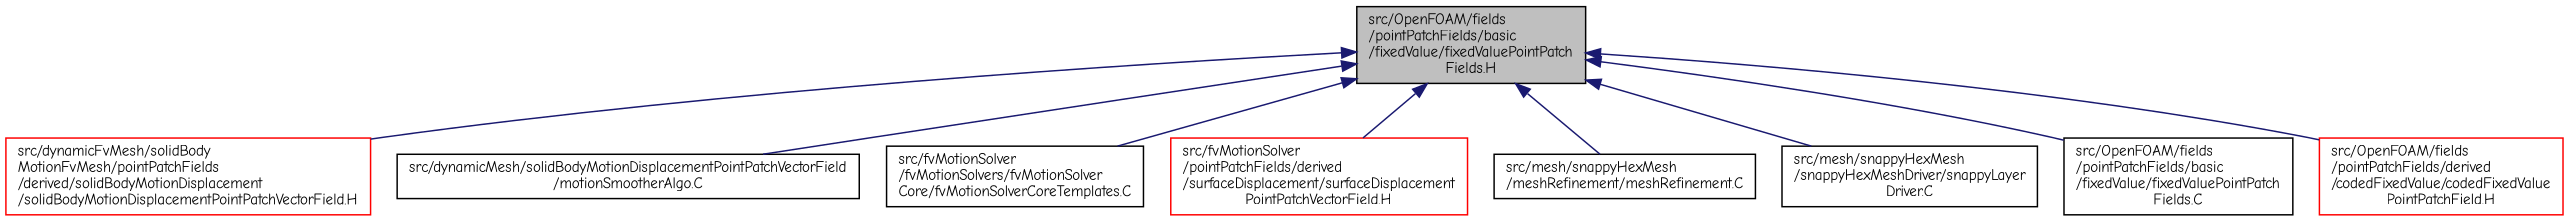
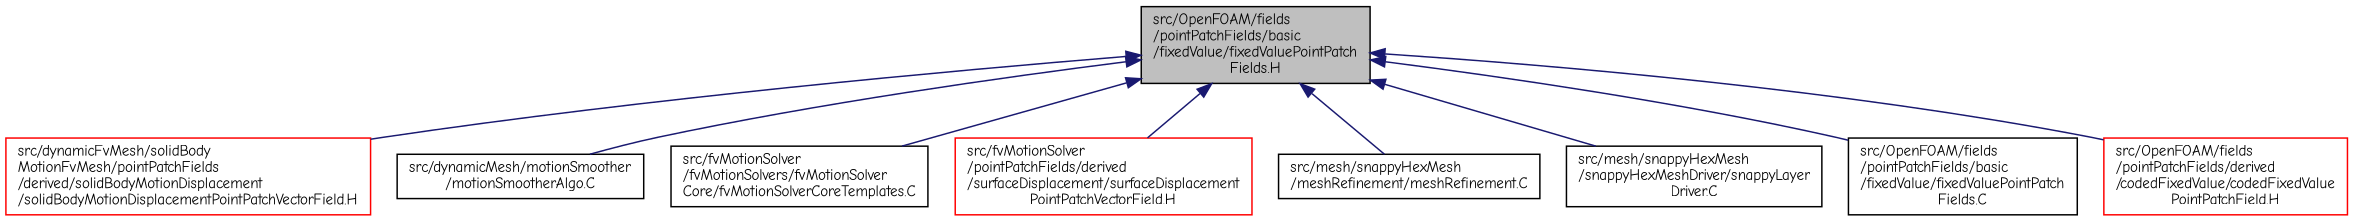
(628, 176) -> (520, 176)
